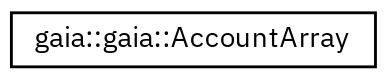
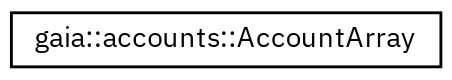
(193, 40) -> (226, 40)
